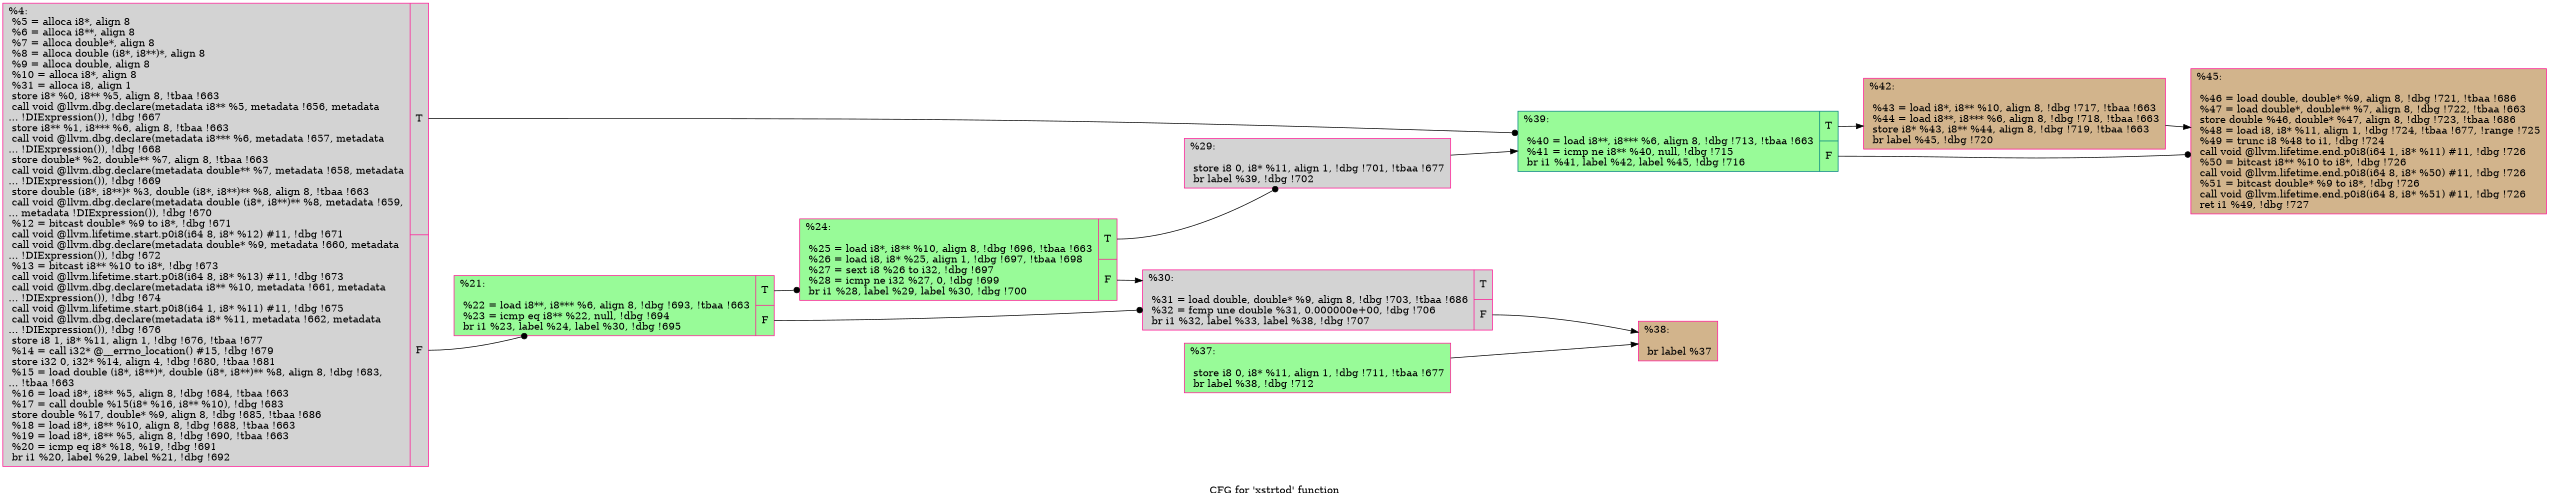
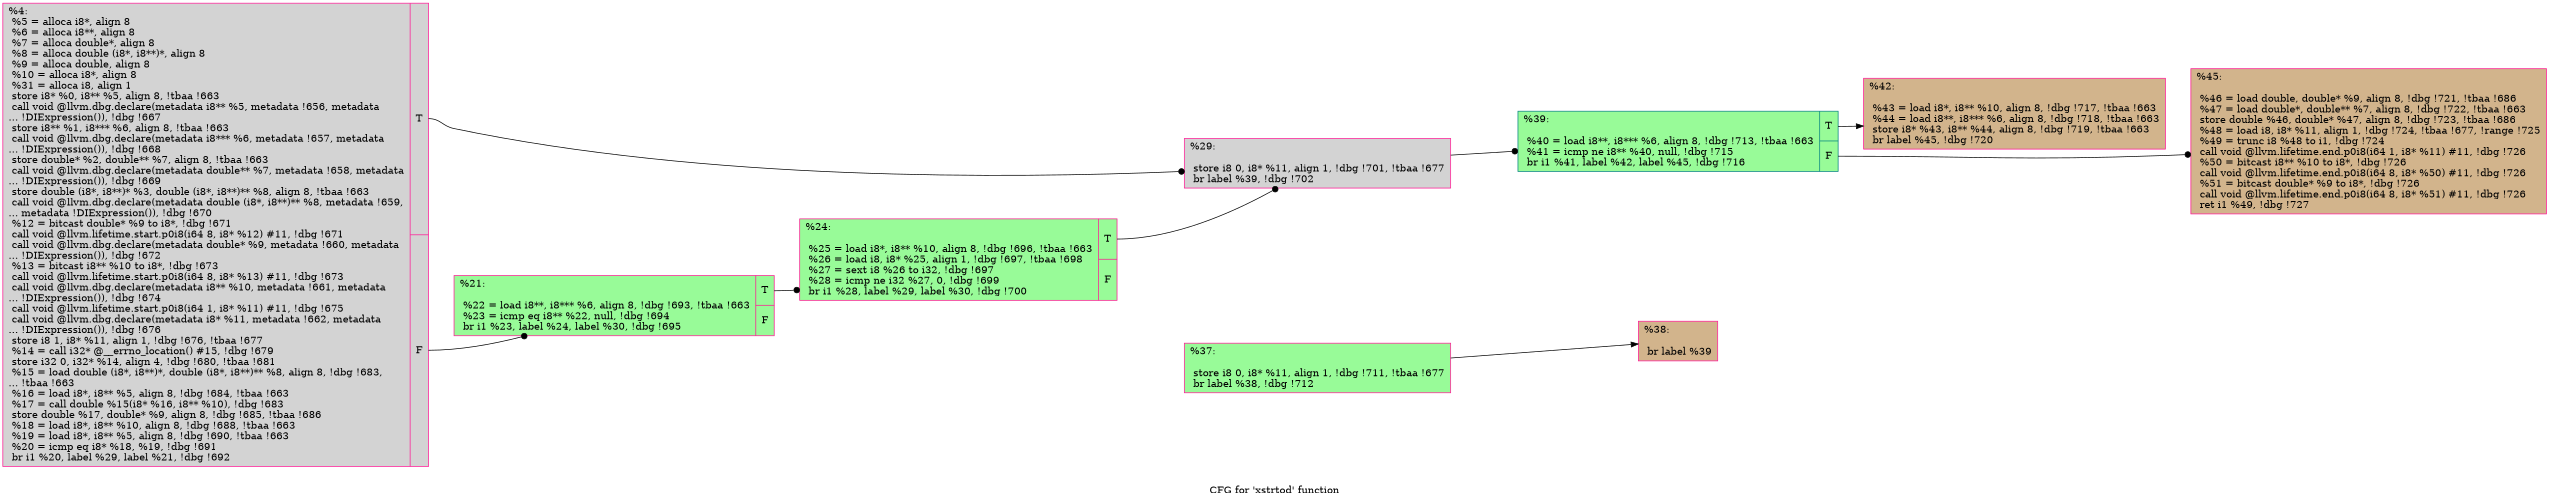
(970, 120) -> (801, 170)
(2174, 126) -> none
(1481, 153) -> (1481, 153)
(1318, 300) -> none
(1678, 352) -> (1678, 352)
